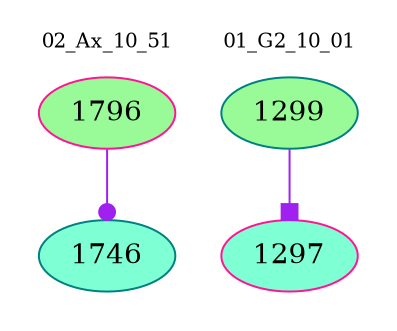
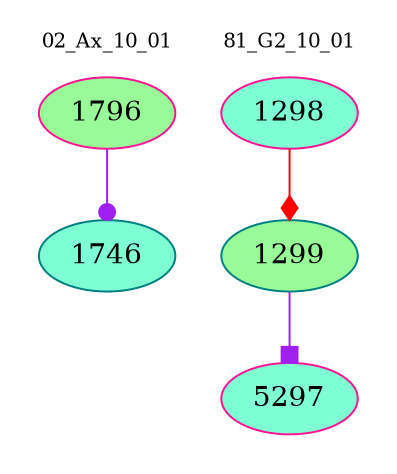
(107, 43) -> (107, 43)
(290, 43) -> (290, 43)
none -> (290, 113)
(290, 256) -> (290, 399)
